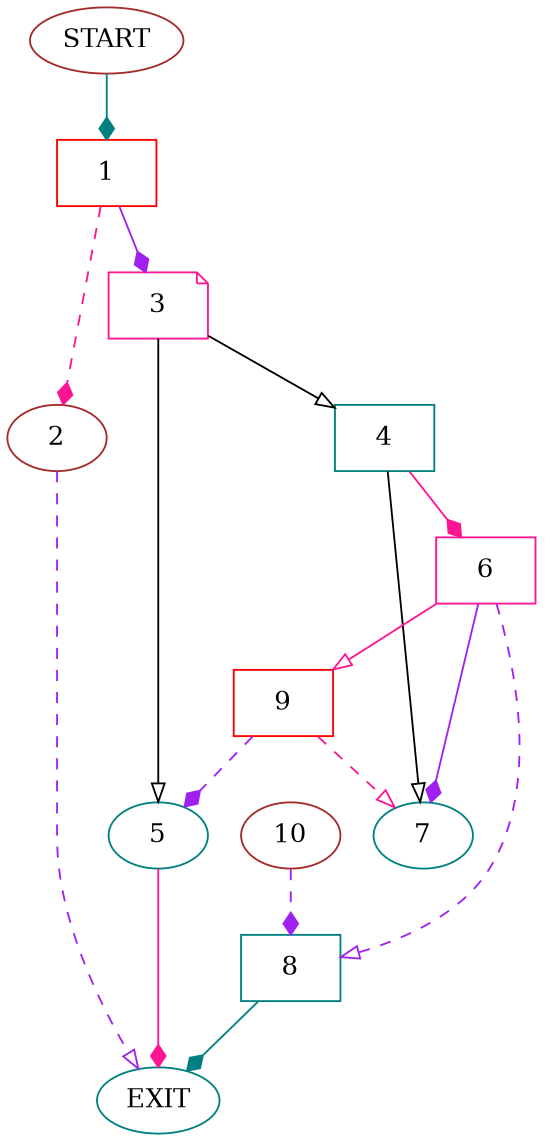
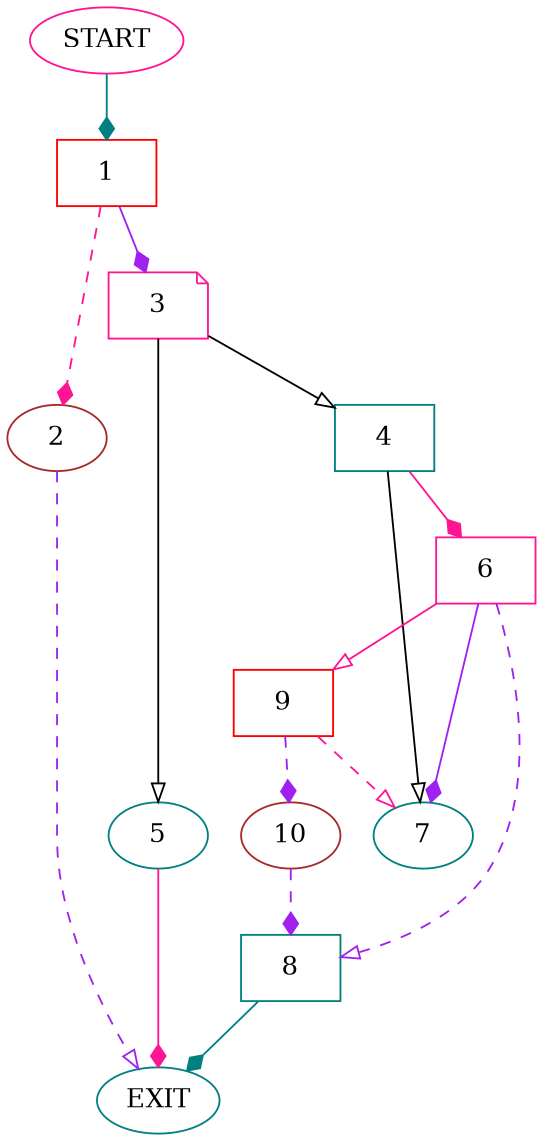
(107, 40) -> (107, 40)
(226, 764) -> (286, 758)
